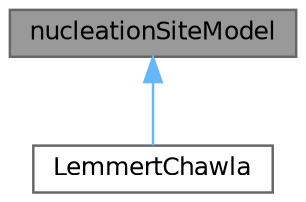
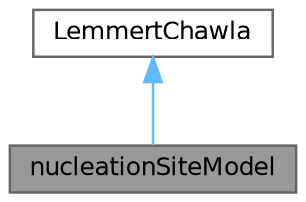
(153, 114) -> (153, 114)
